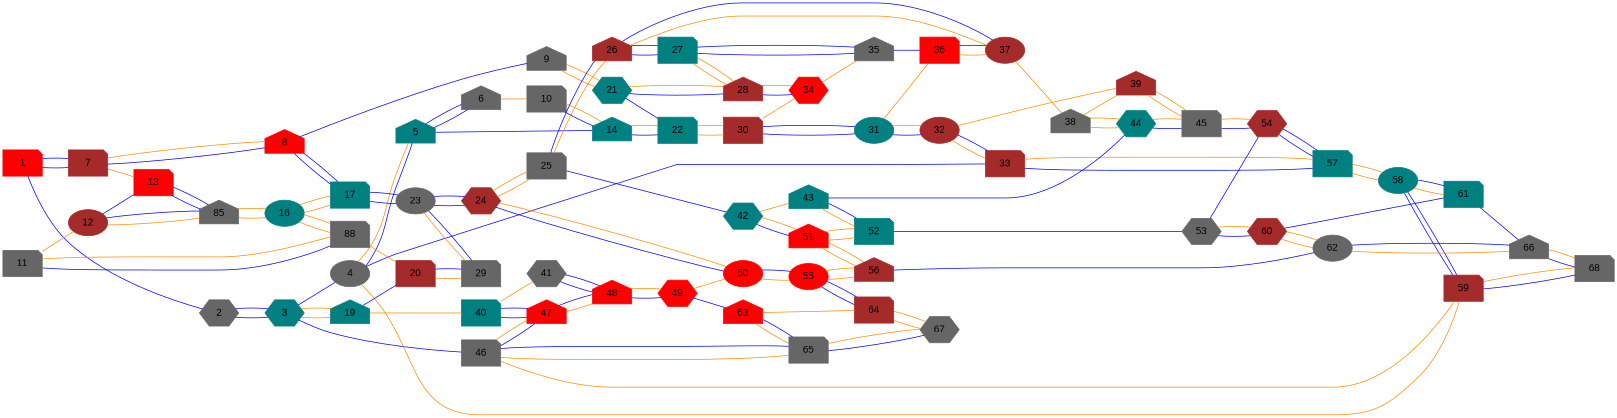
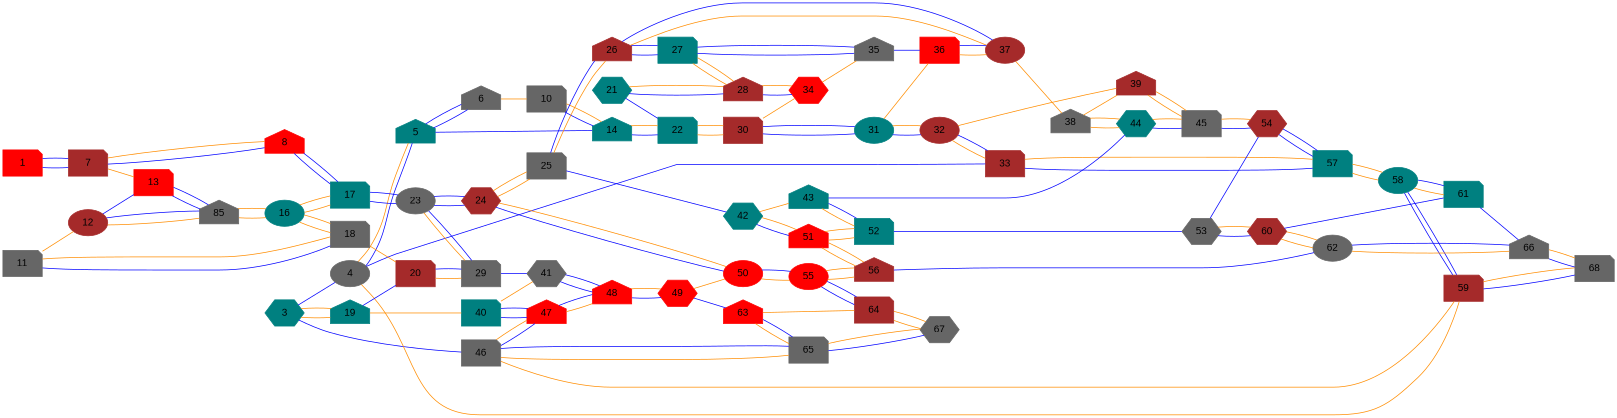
(547, 60) -> none
(350, 234) -> (350, 234)
none -> (514, 274)
(219, 313) -> none
